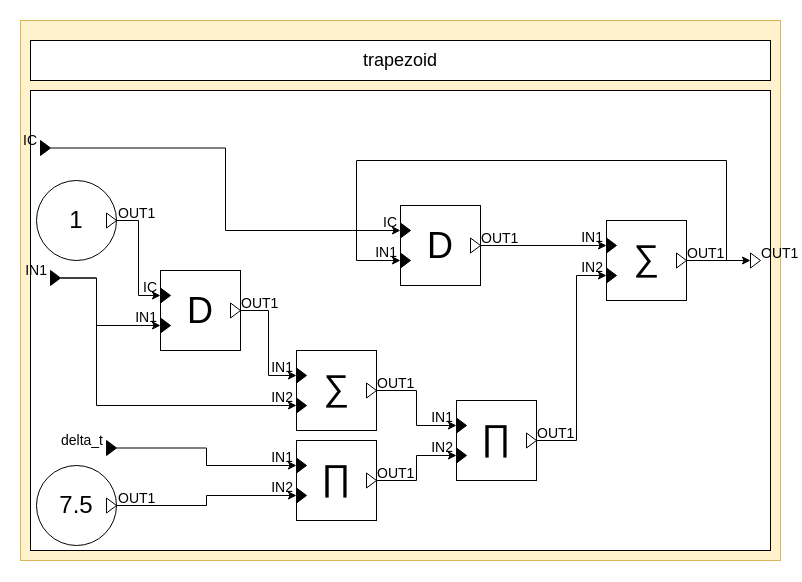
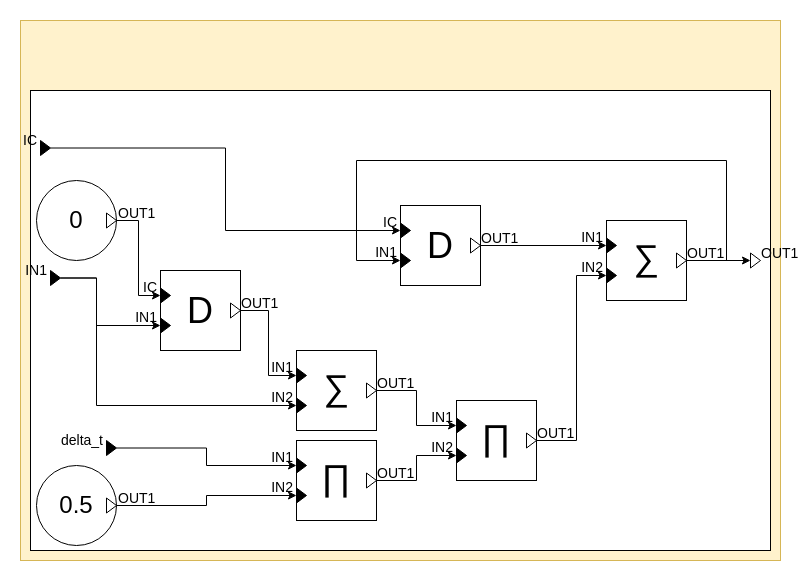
(401, 61) -> none
(77, 221) -> (77, 221)
(77, 506) -> (77, 506)
